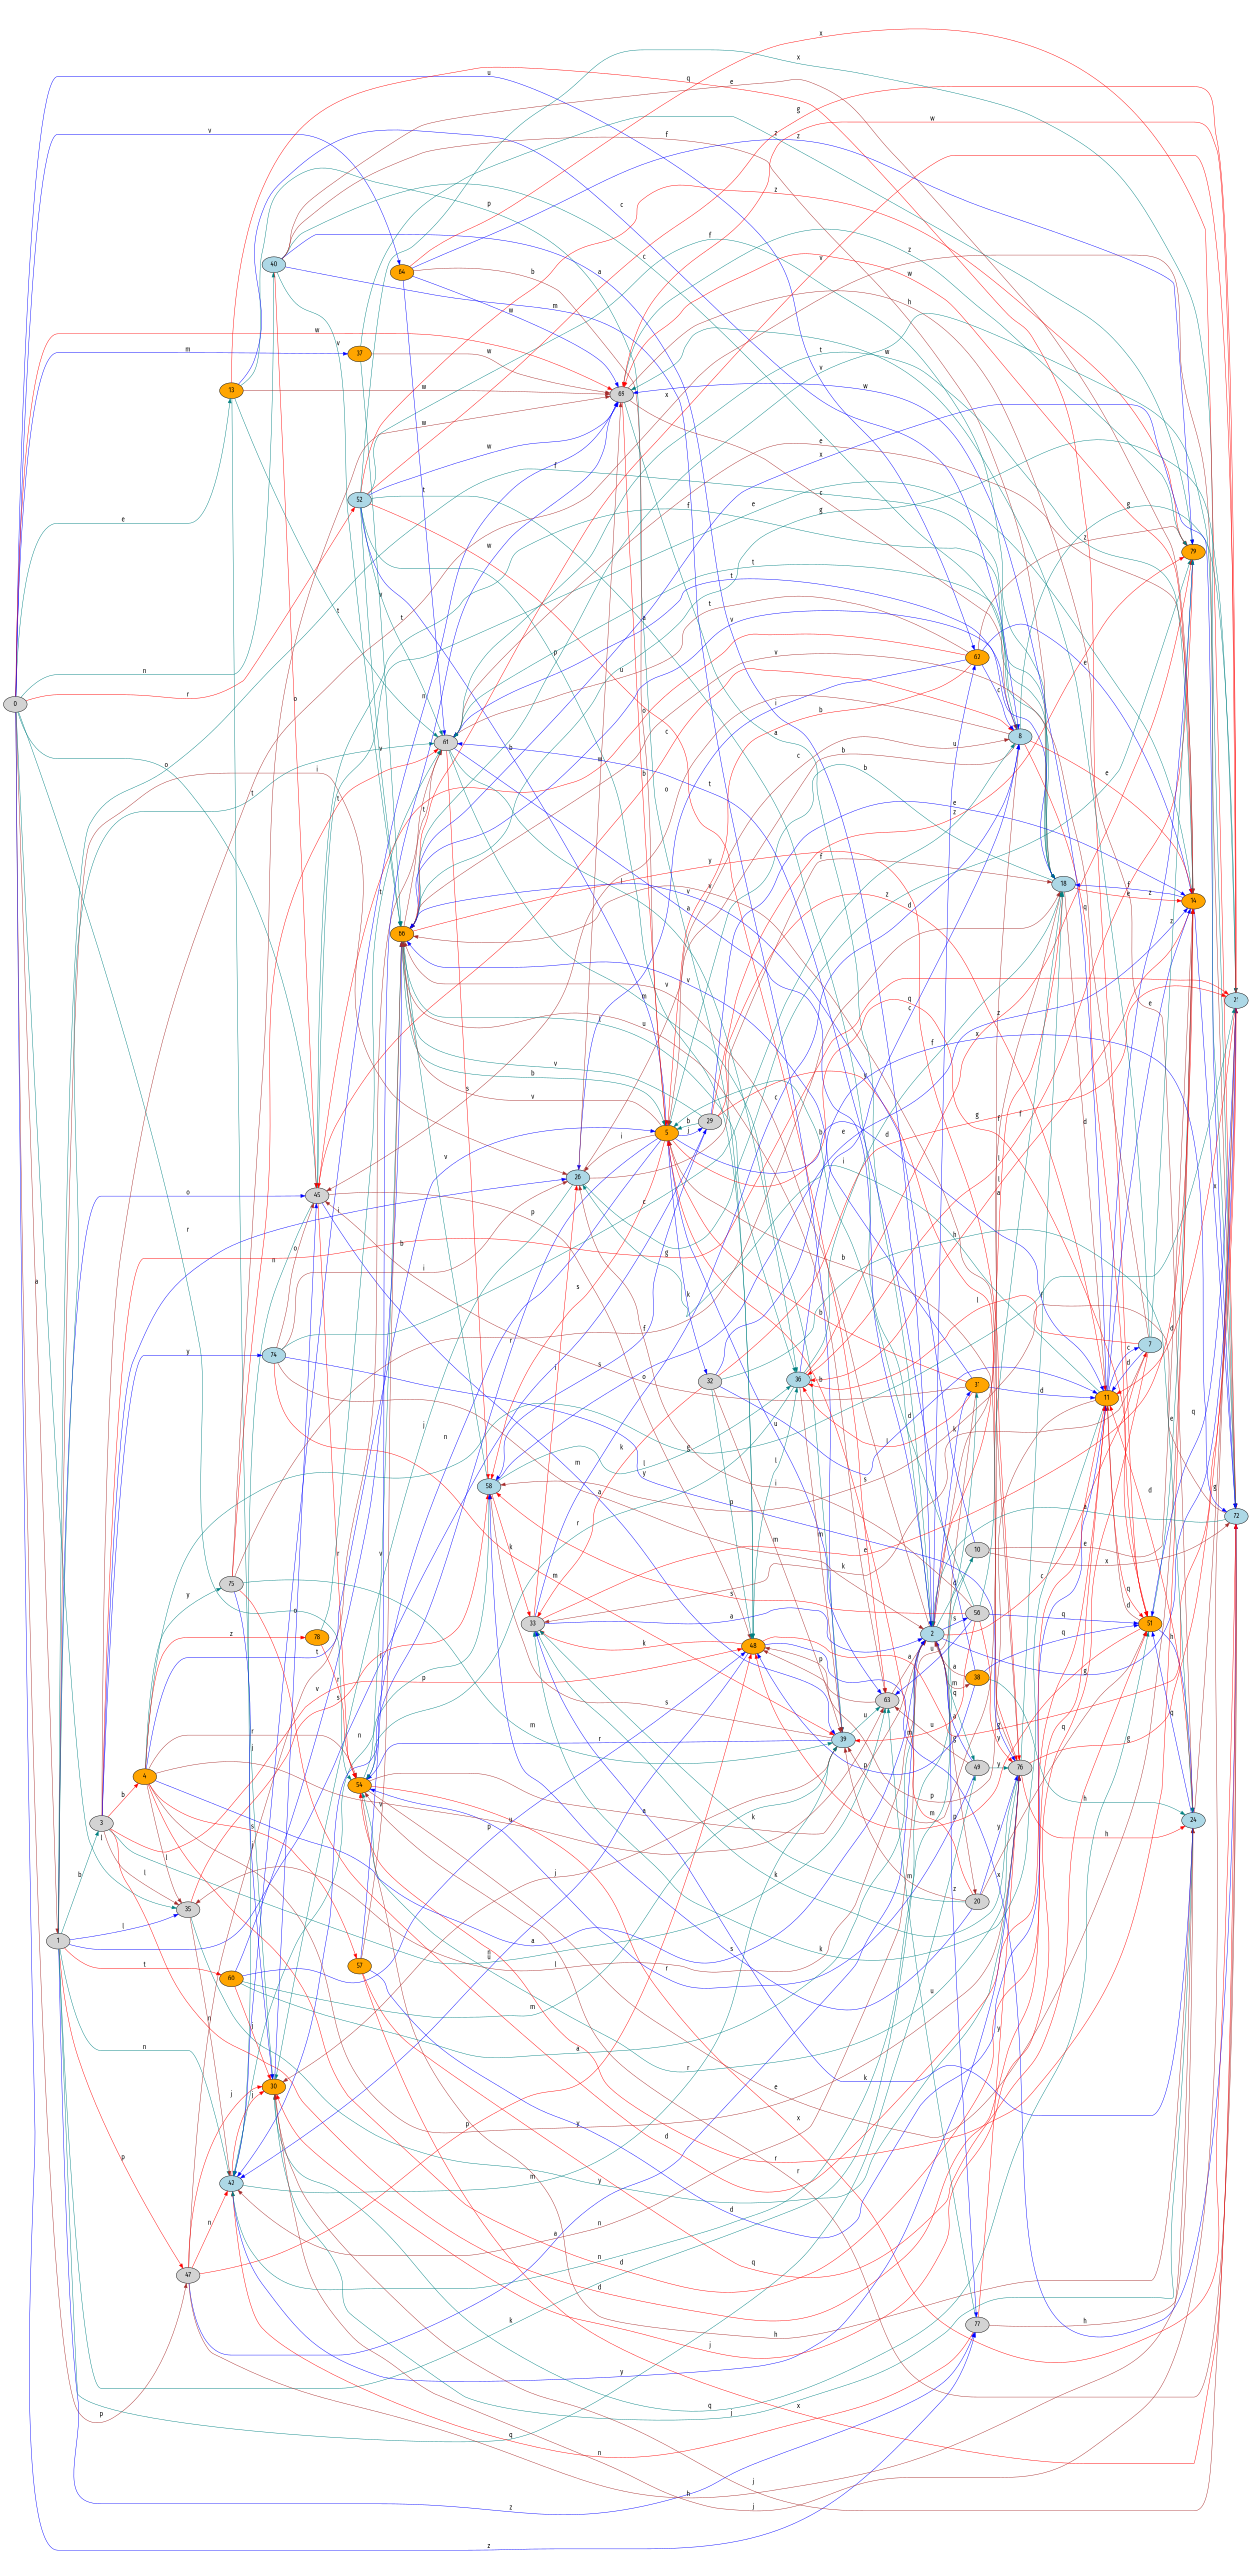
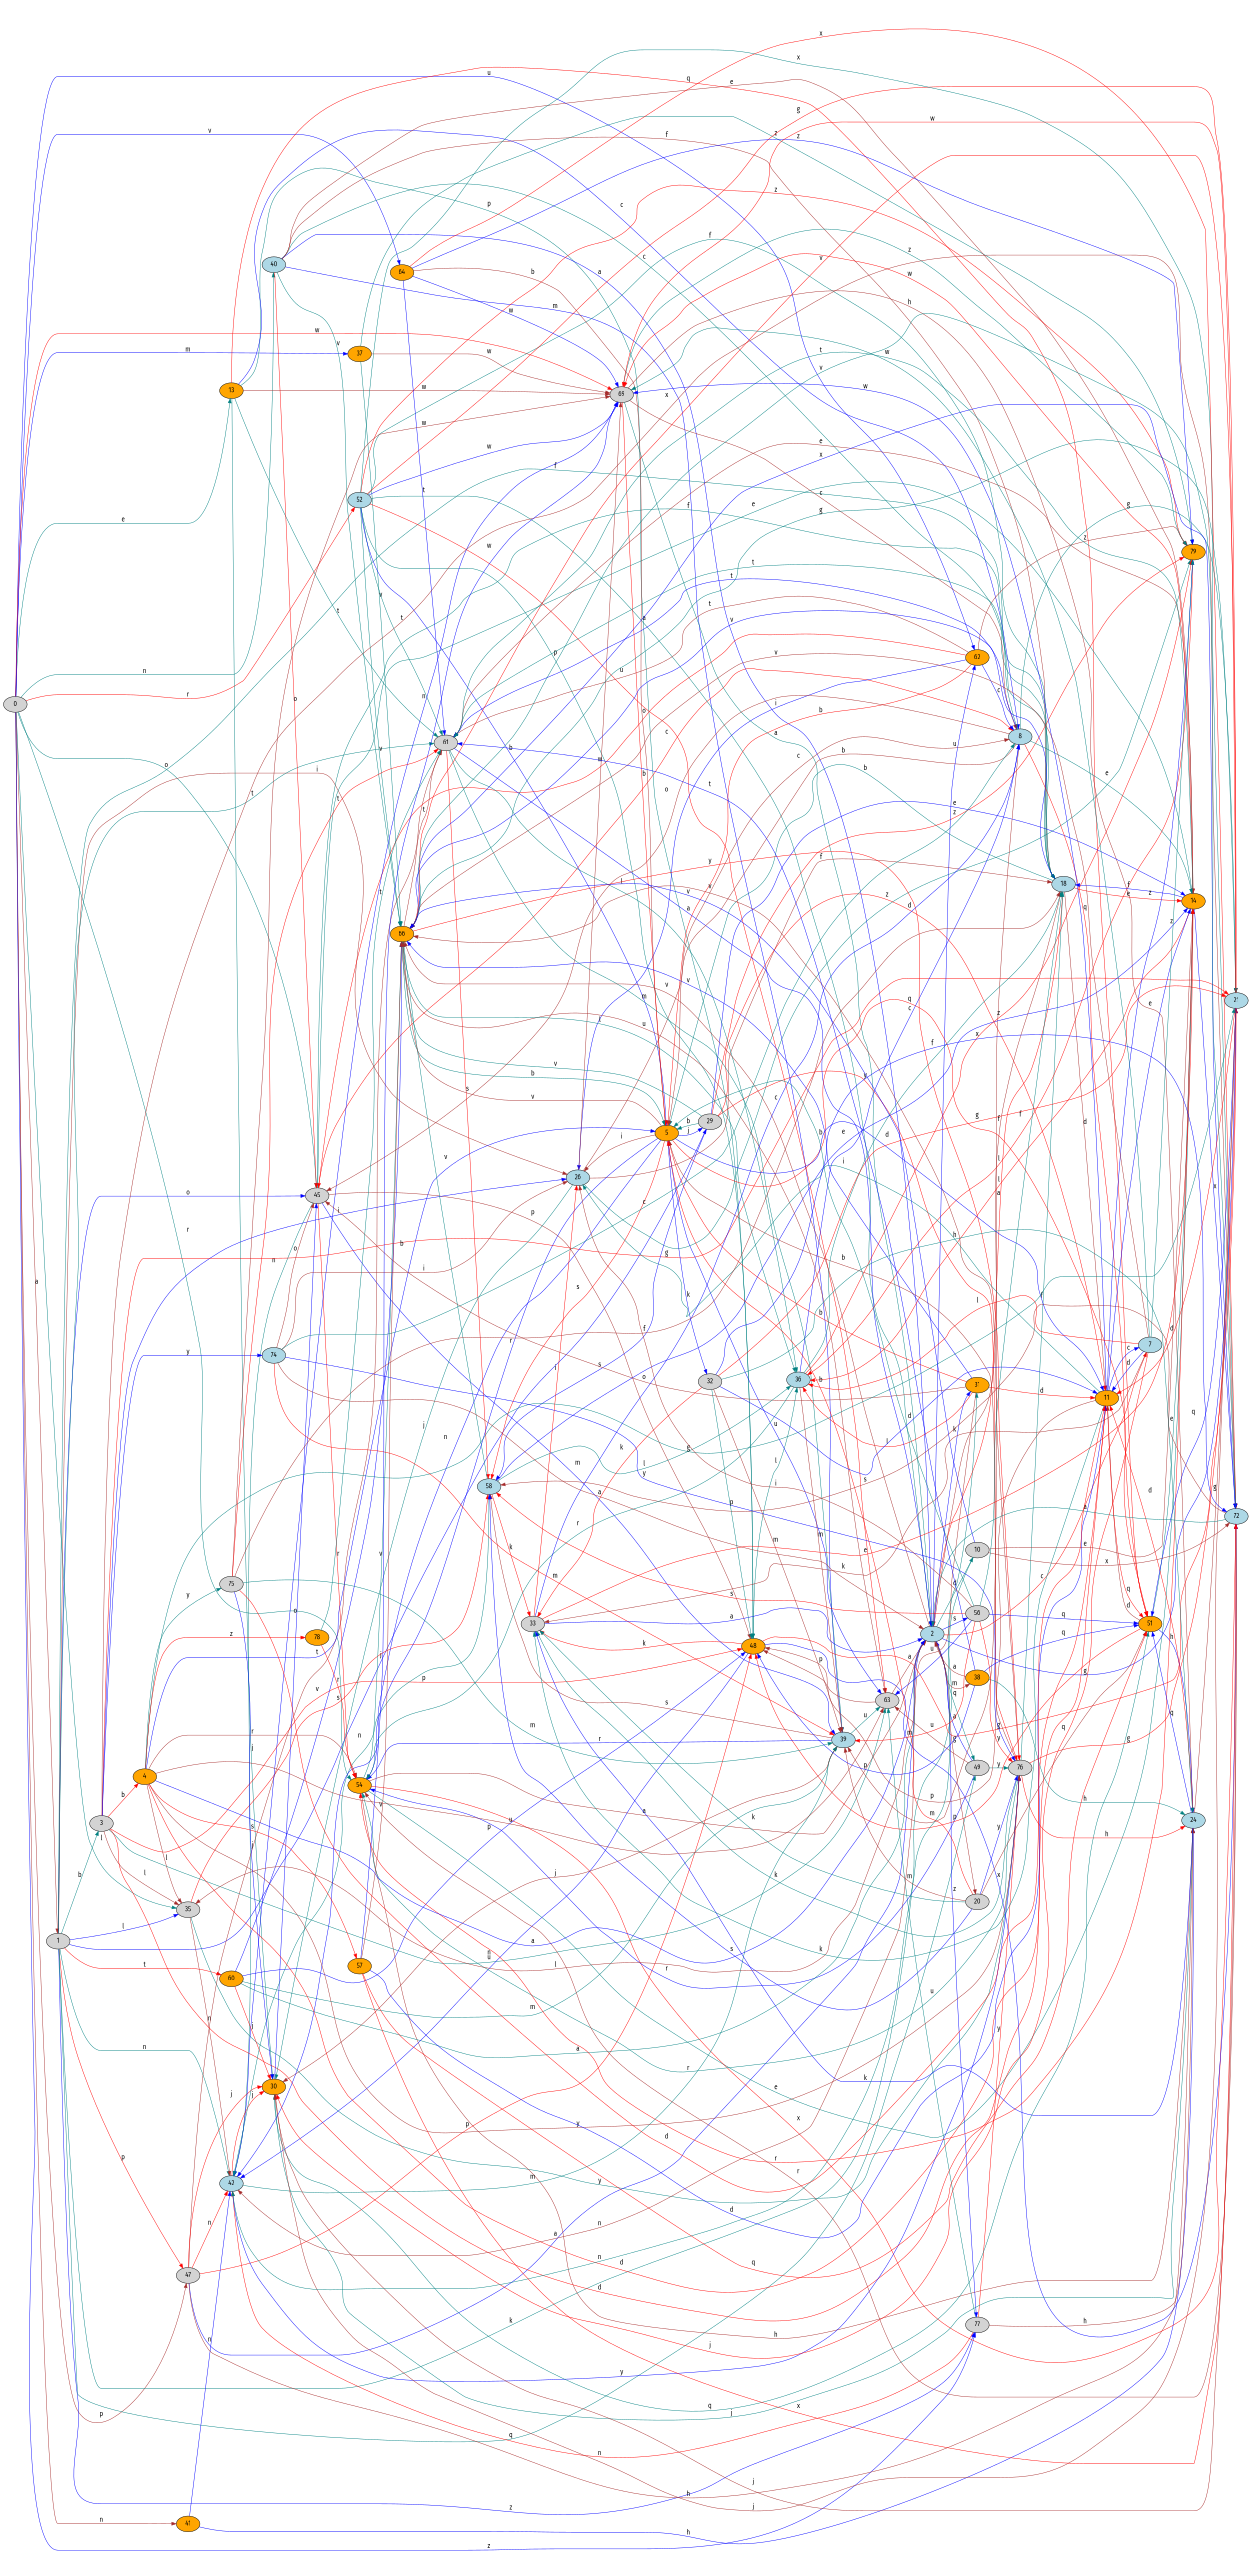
(1122, 716) -> none
(1127, 799) -> (1127, 799)
(1042, 1395) -> (1042, 1395)
(1103, 1888) -> (1103, 1888)
none -> (188, 2524)
